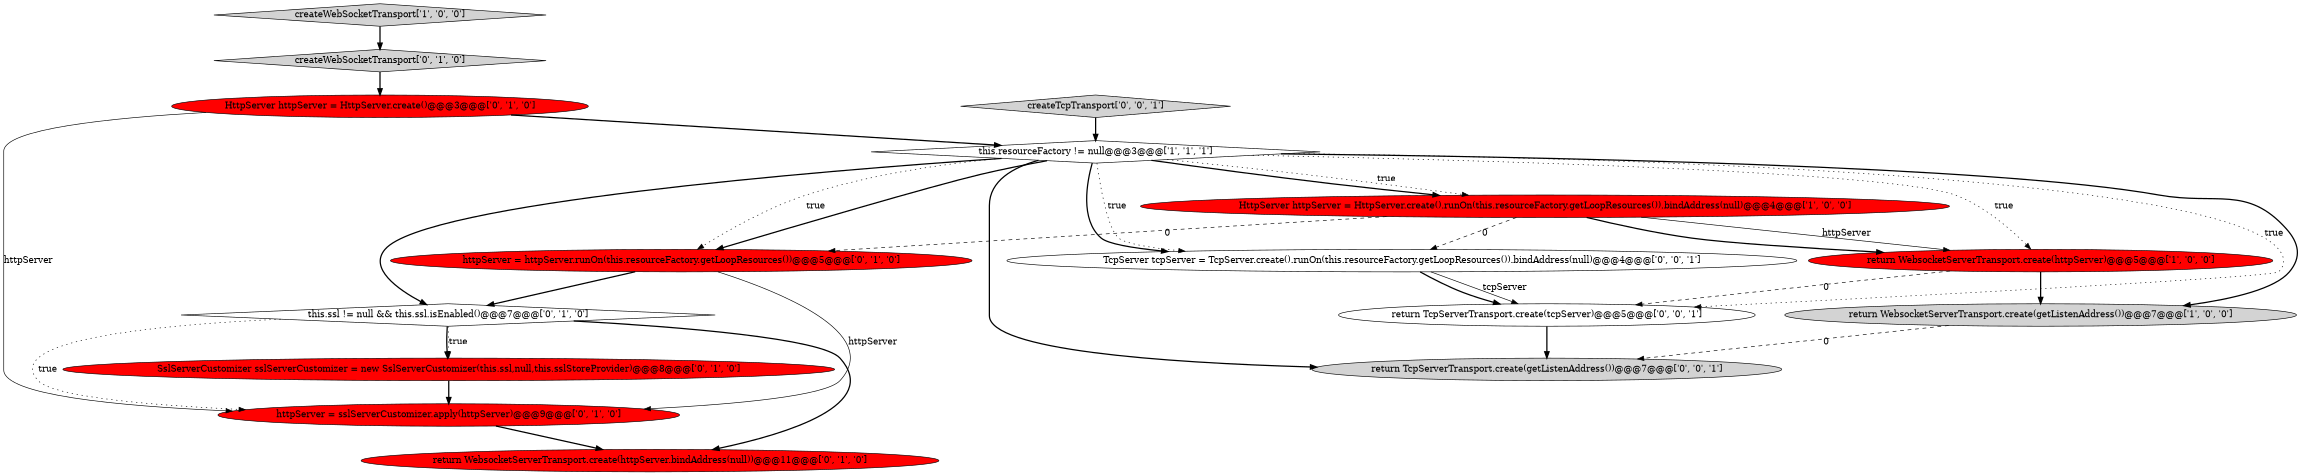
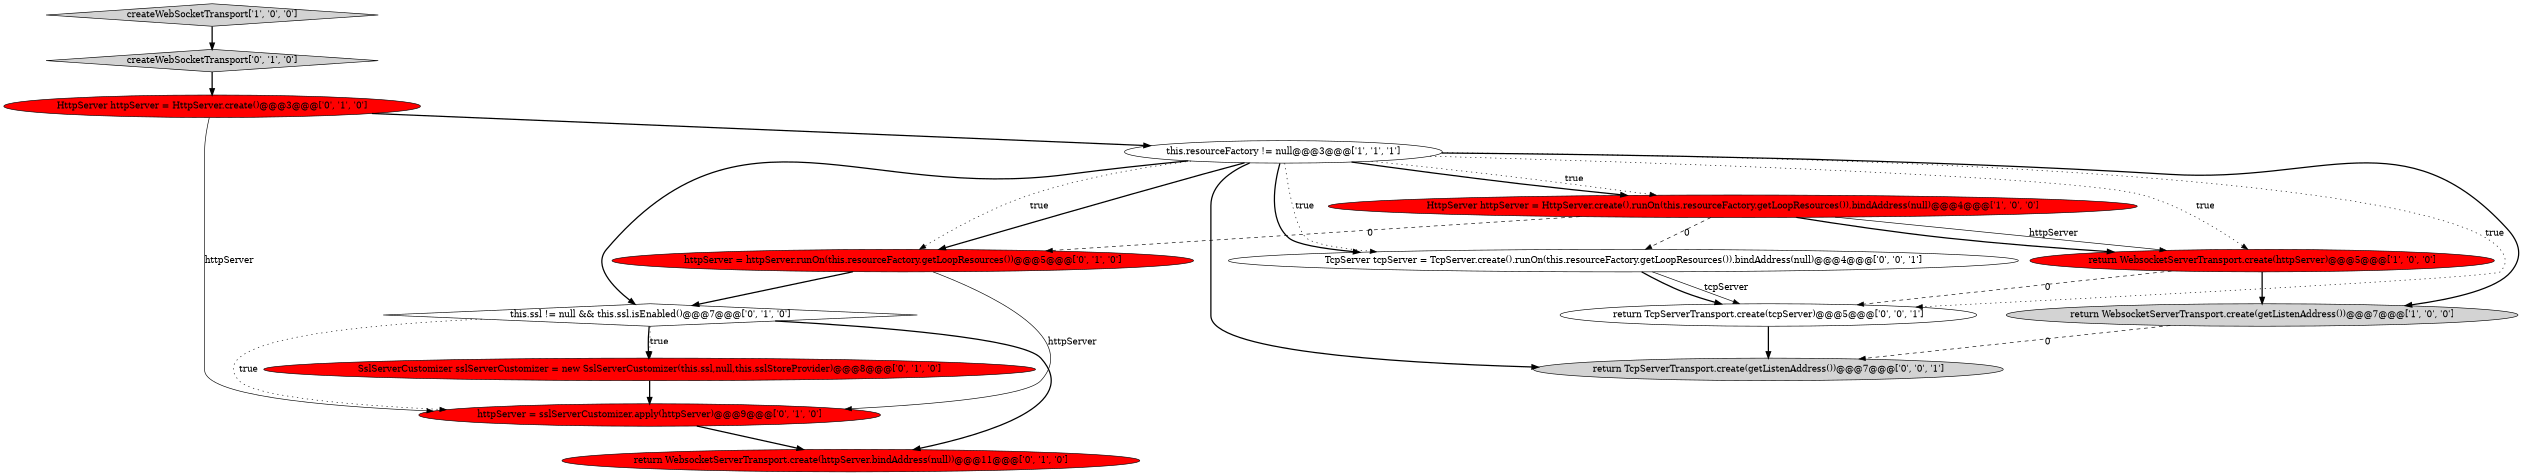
(1096, 106) -> none
(1096, 152) -> (1283, 152)
